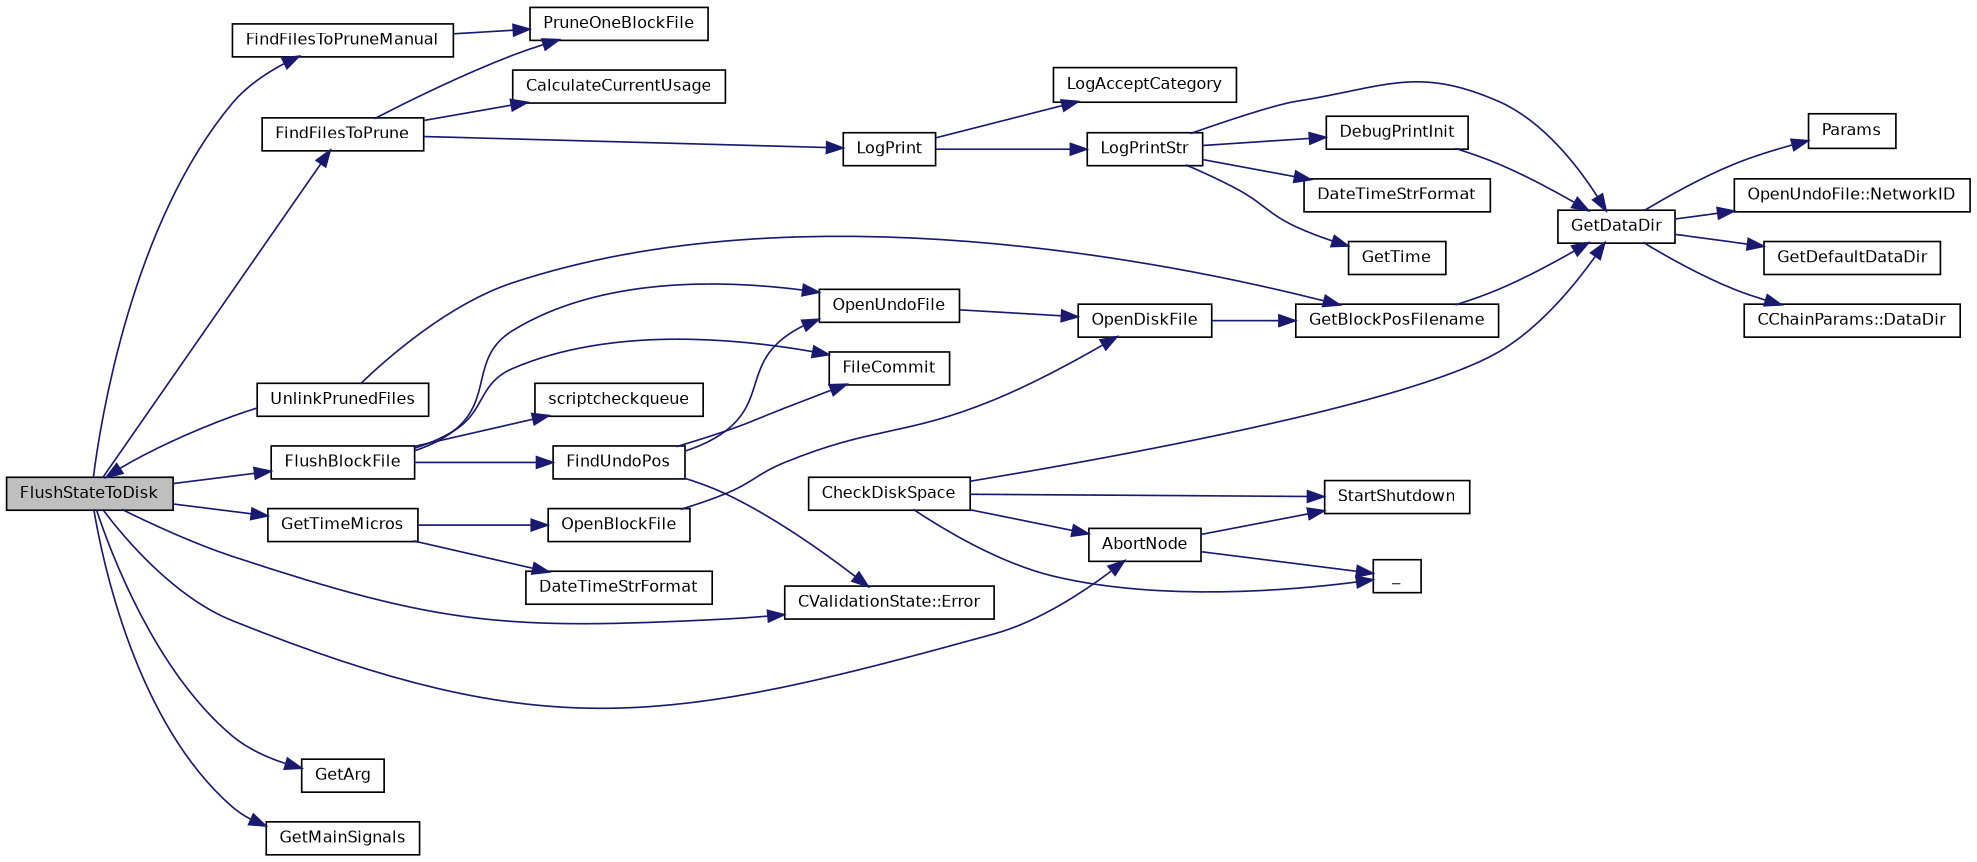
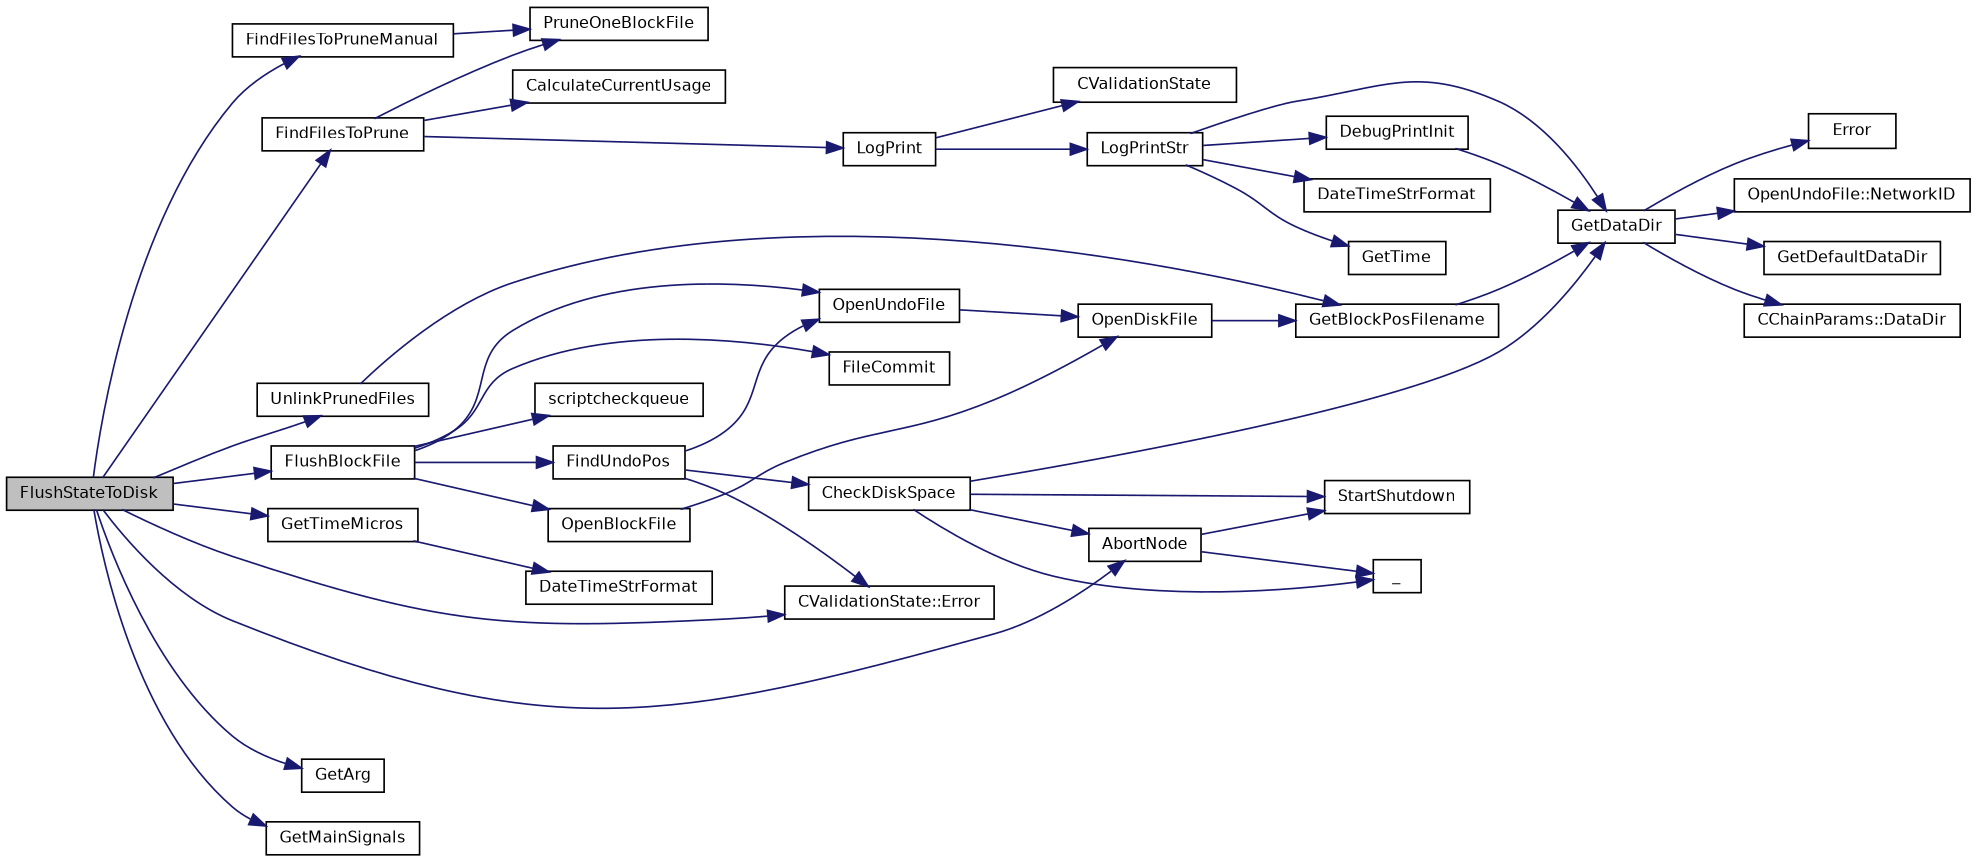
(1145, 85) -> (1145, 85)
(1852, 131) -> (1852, 131)
(754, 420) -> (739, 476)
(187, 435) -> (228, 447)
(475, 525) -> (473, 492)
